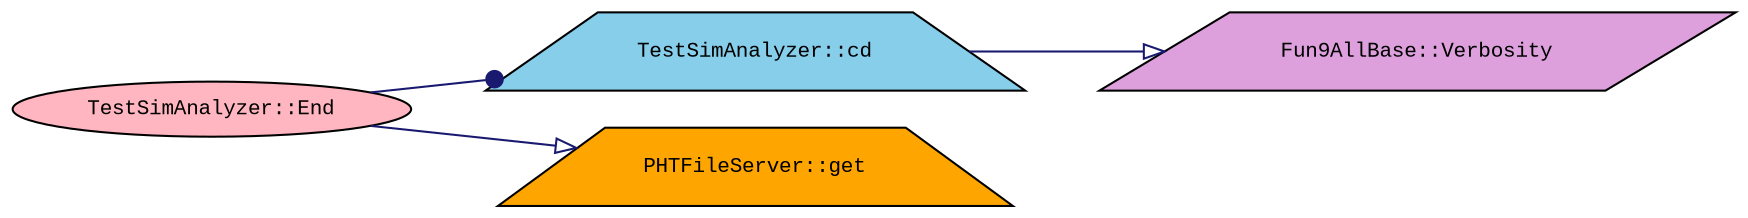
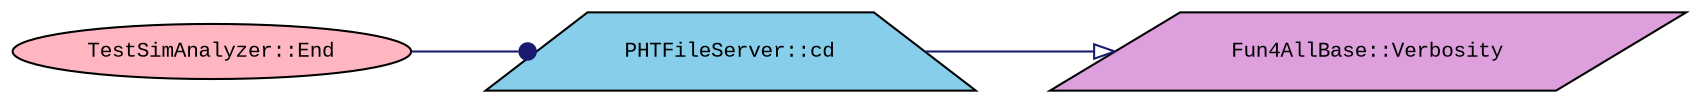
(755, 51) -> (731, 51)
(1418, 51) -> (1368, 51)
(755, 167) -> none
